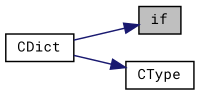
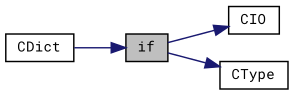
none -> (254, 20)
(93, 60) -> (187, 58)
